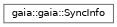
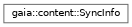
(59, 14) -> (66, 14)
